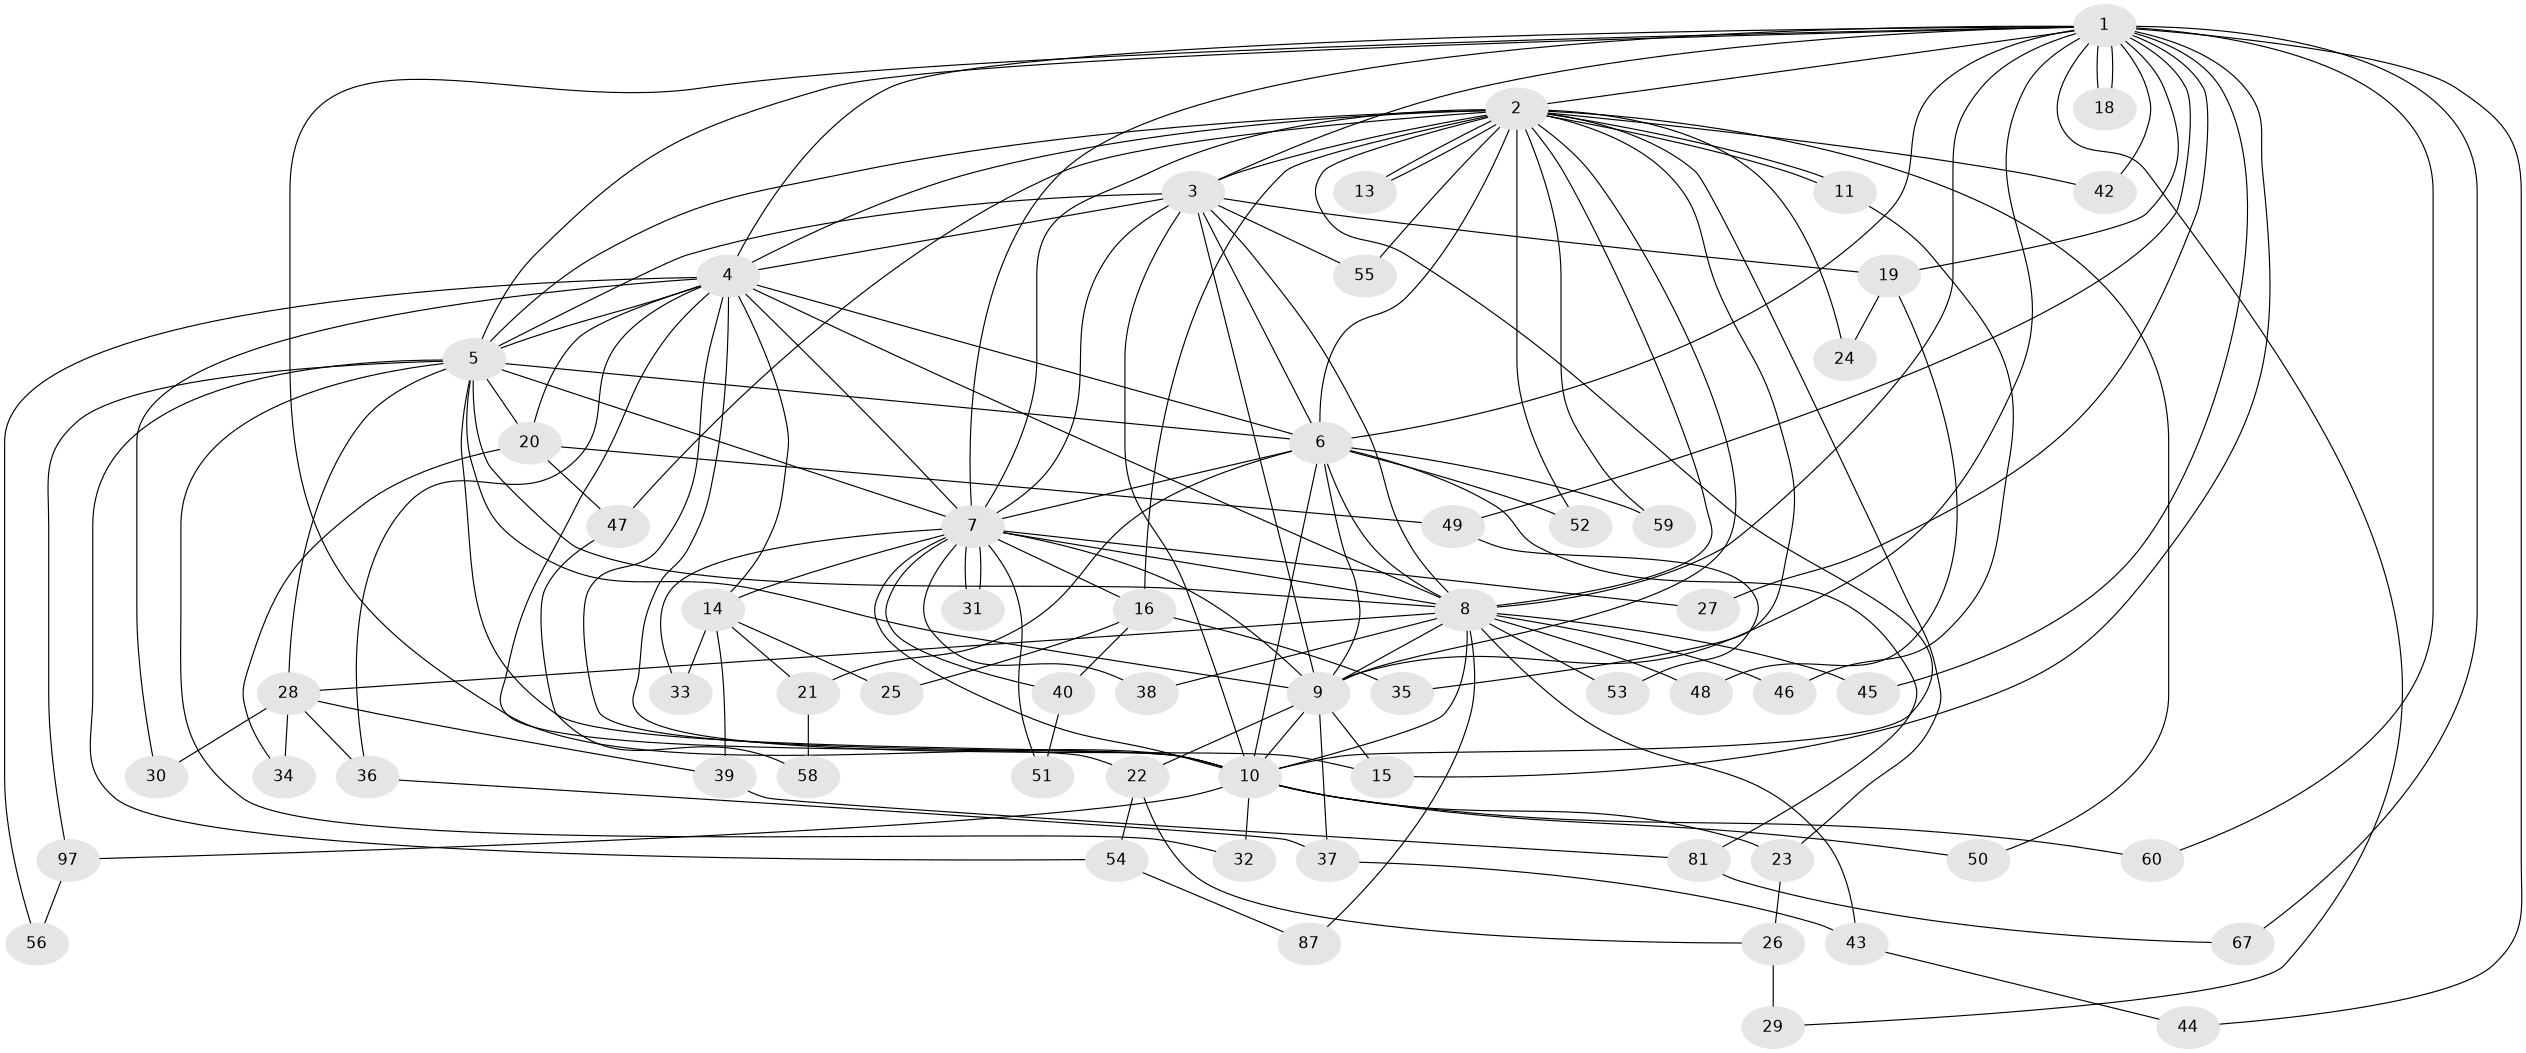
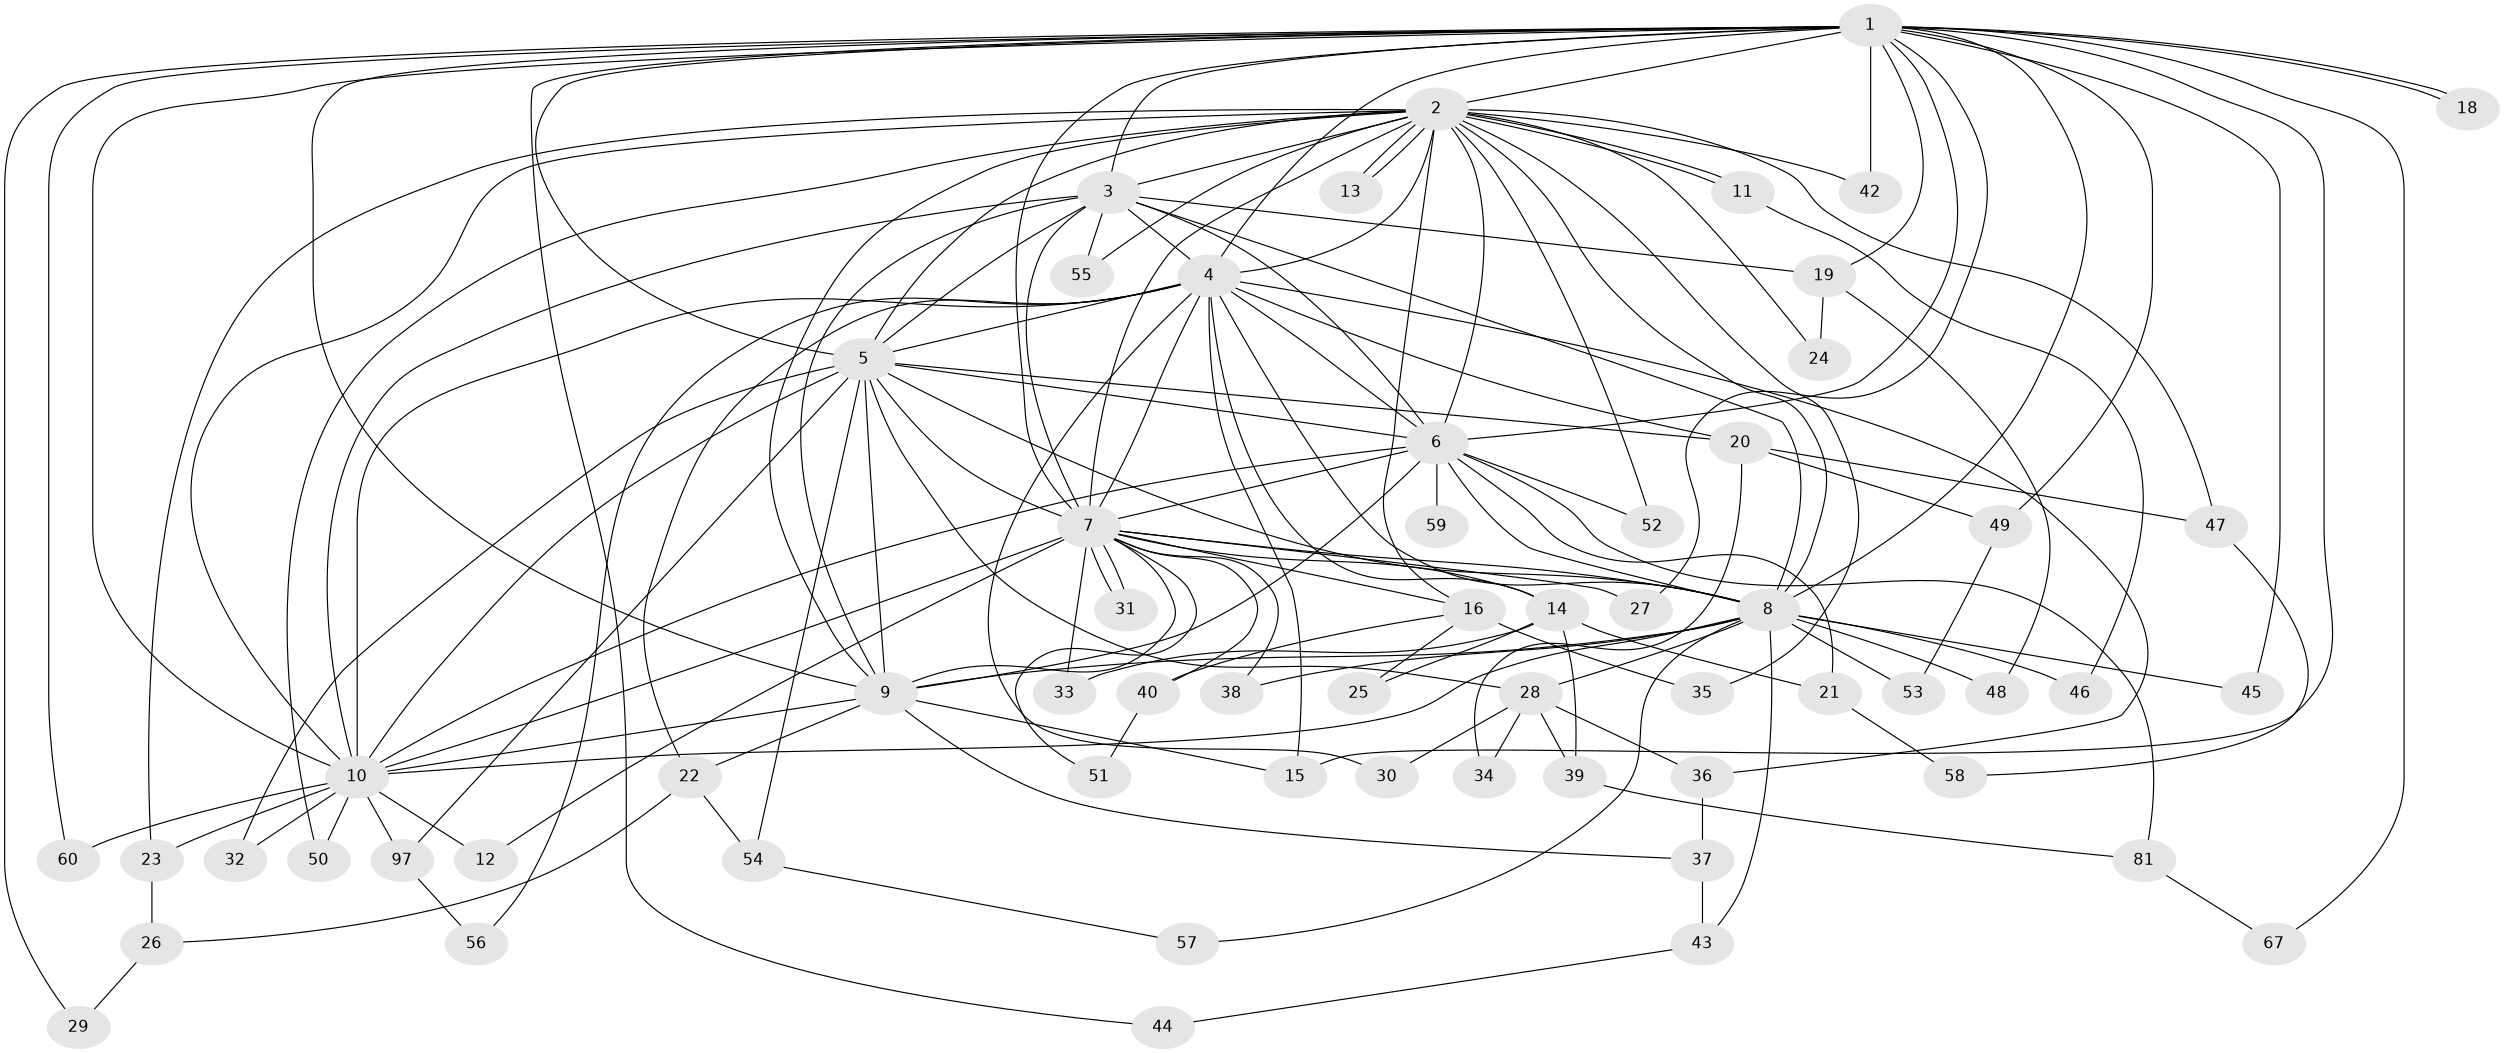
(1561, 331) -> none
none -> (486, 861)
(1309, 944) -> (1188, 944)
